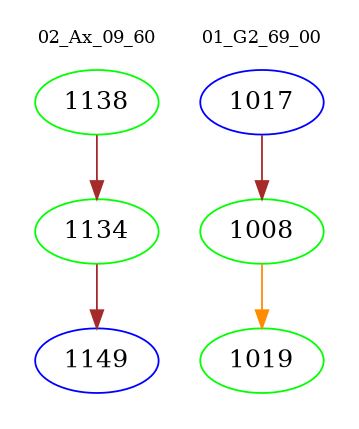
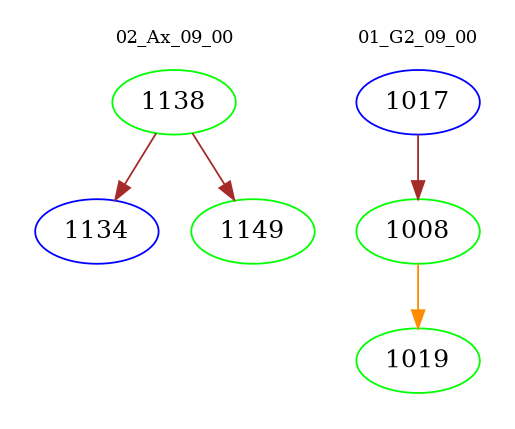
(97, 39) -> (175, 39)
(262, 39) -> (418, 39)
(97, 231) -> (97, 231)
(97, 287) -> (208, 159)
(97, 361) -> (253, 231)
